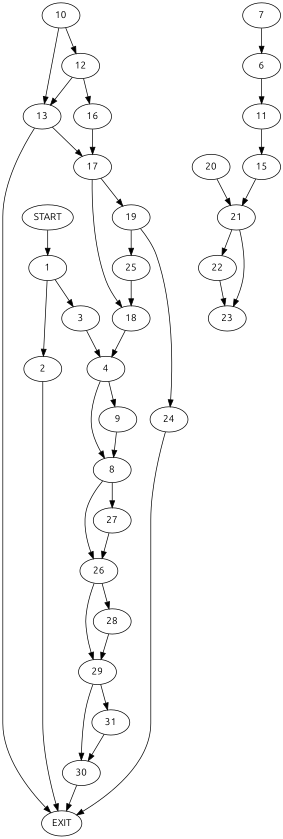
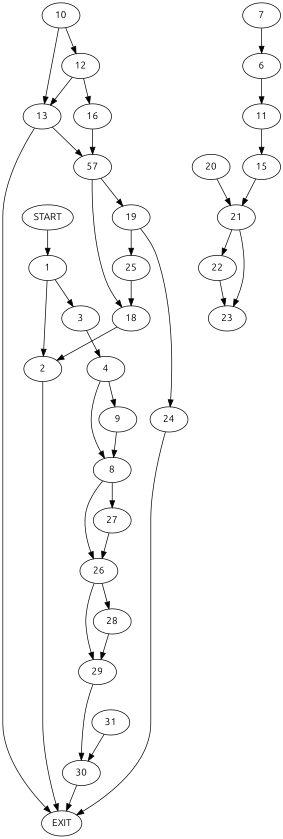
(93, 167) -> (93, 167)
(120, 341) -> (87, 343)
(103, 694) -> none
